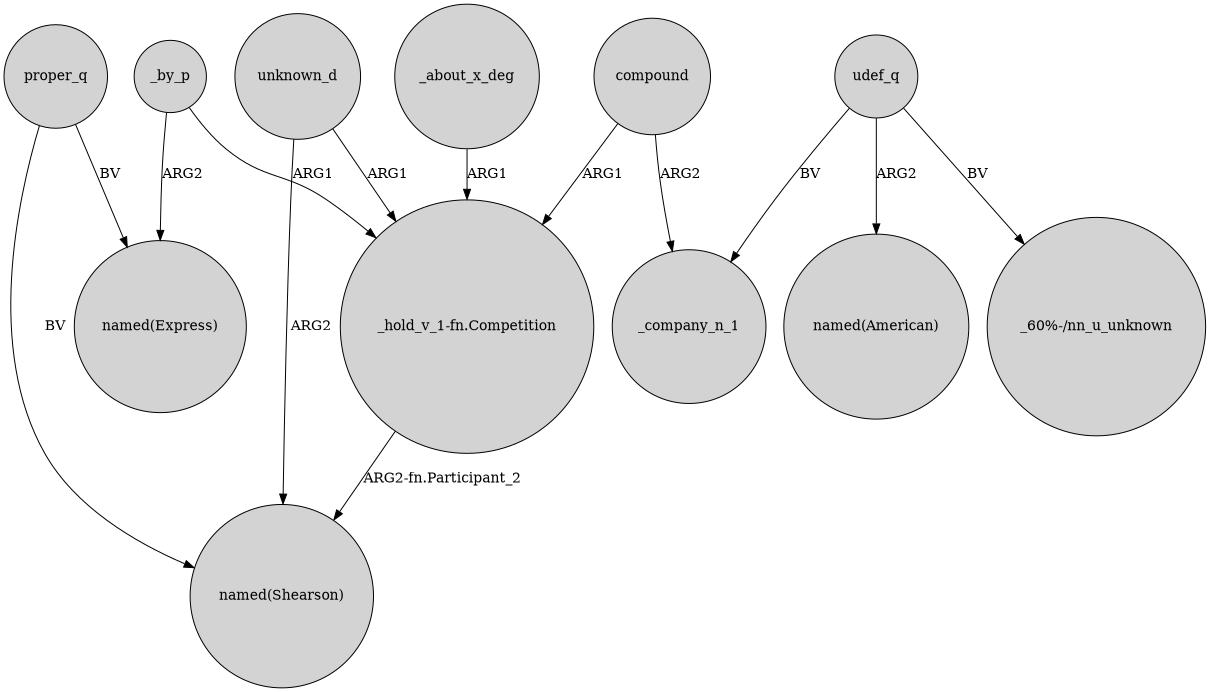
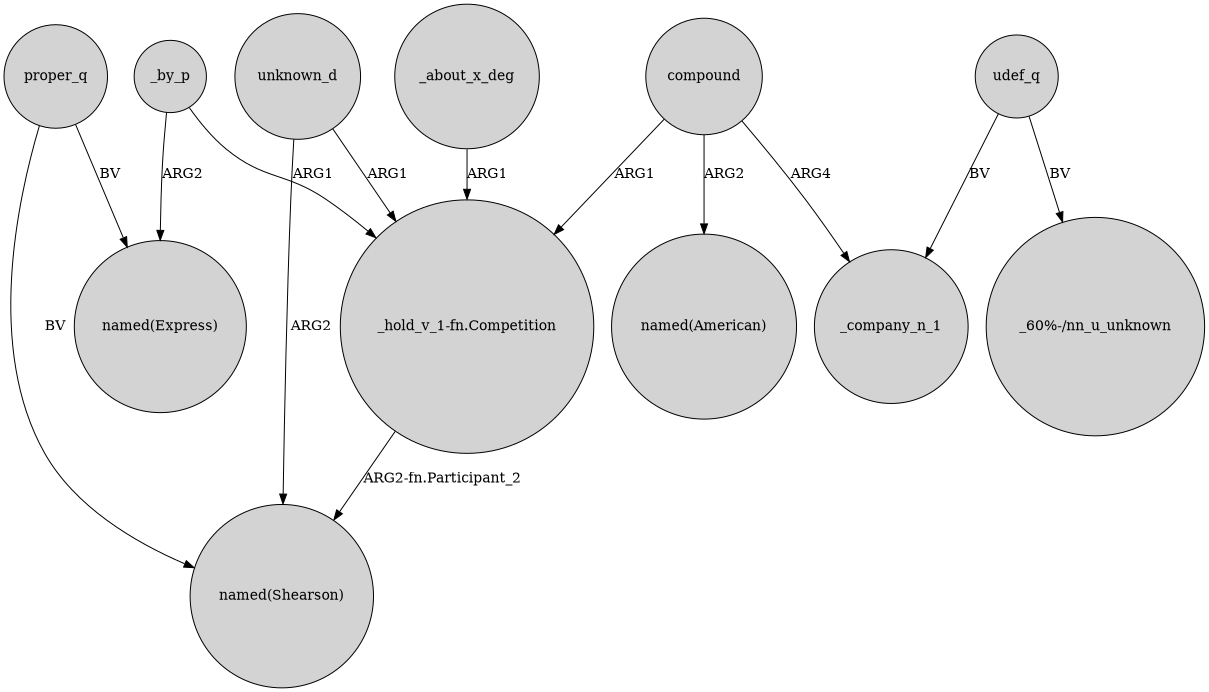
(876, 171) -> (704, 179)
(681, 174) -> (811, 174)
